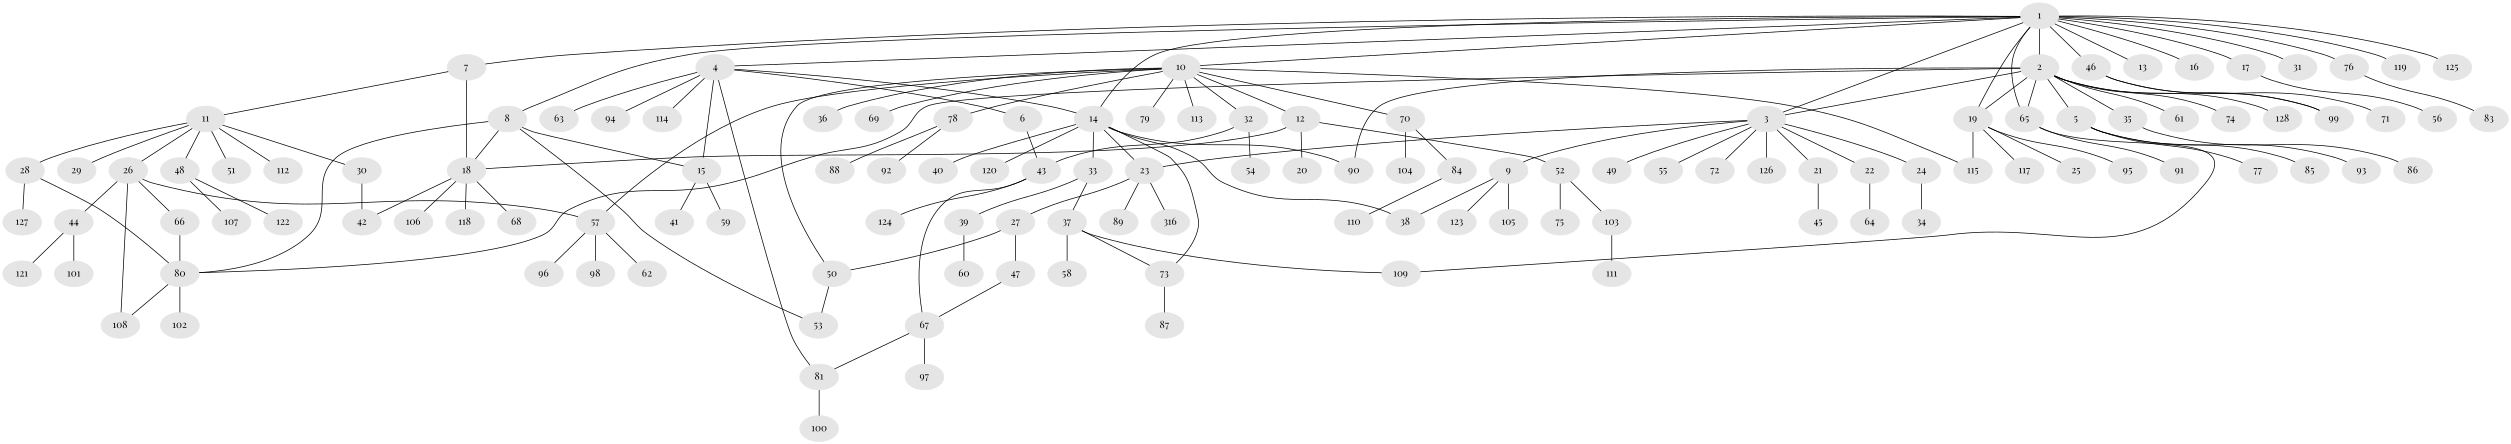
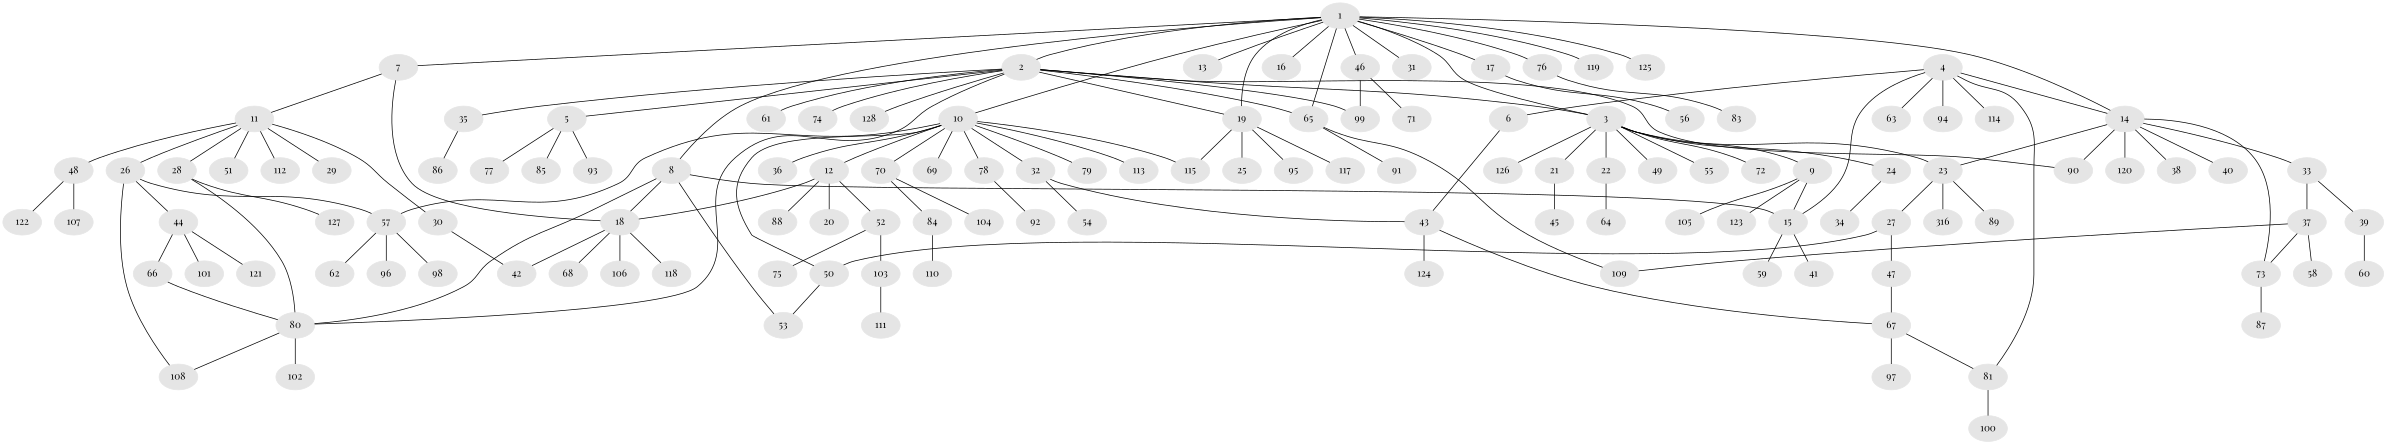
(1378, 42) -> none
(893, 144) -> (803, 196)
(154, 196) -> (166, 248)
(1457, 196) -> (1800, 196)
